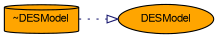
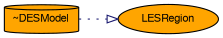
(166, 19) -> (168, 19)
